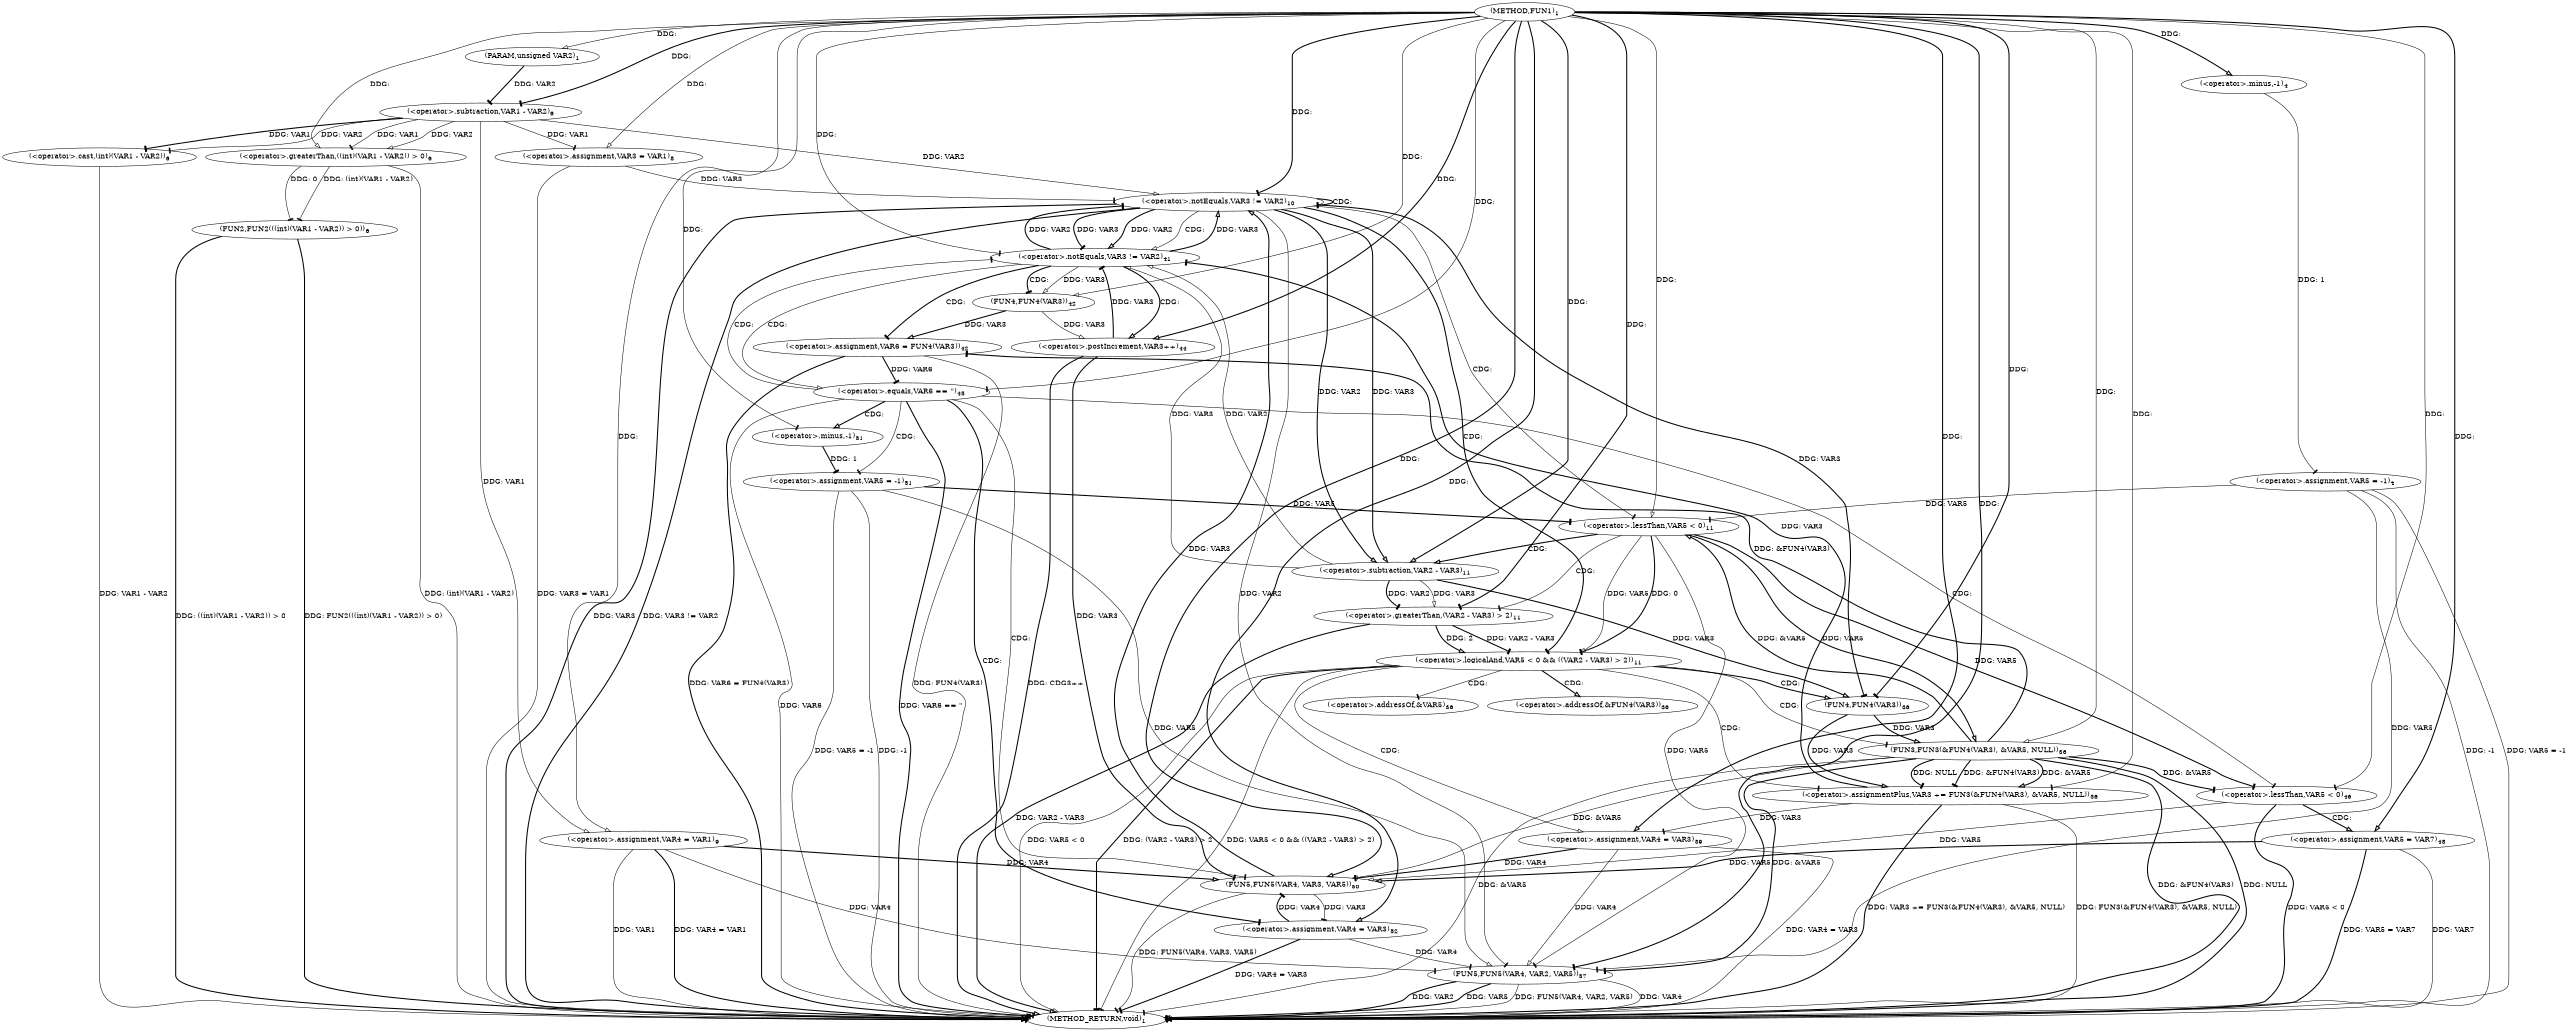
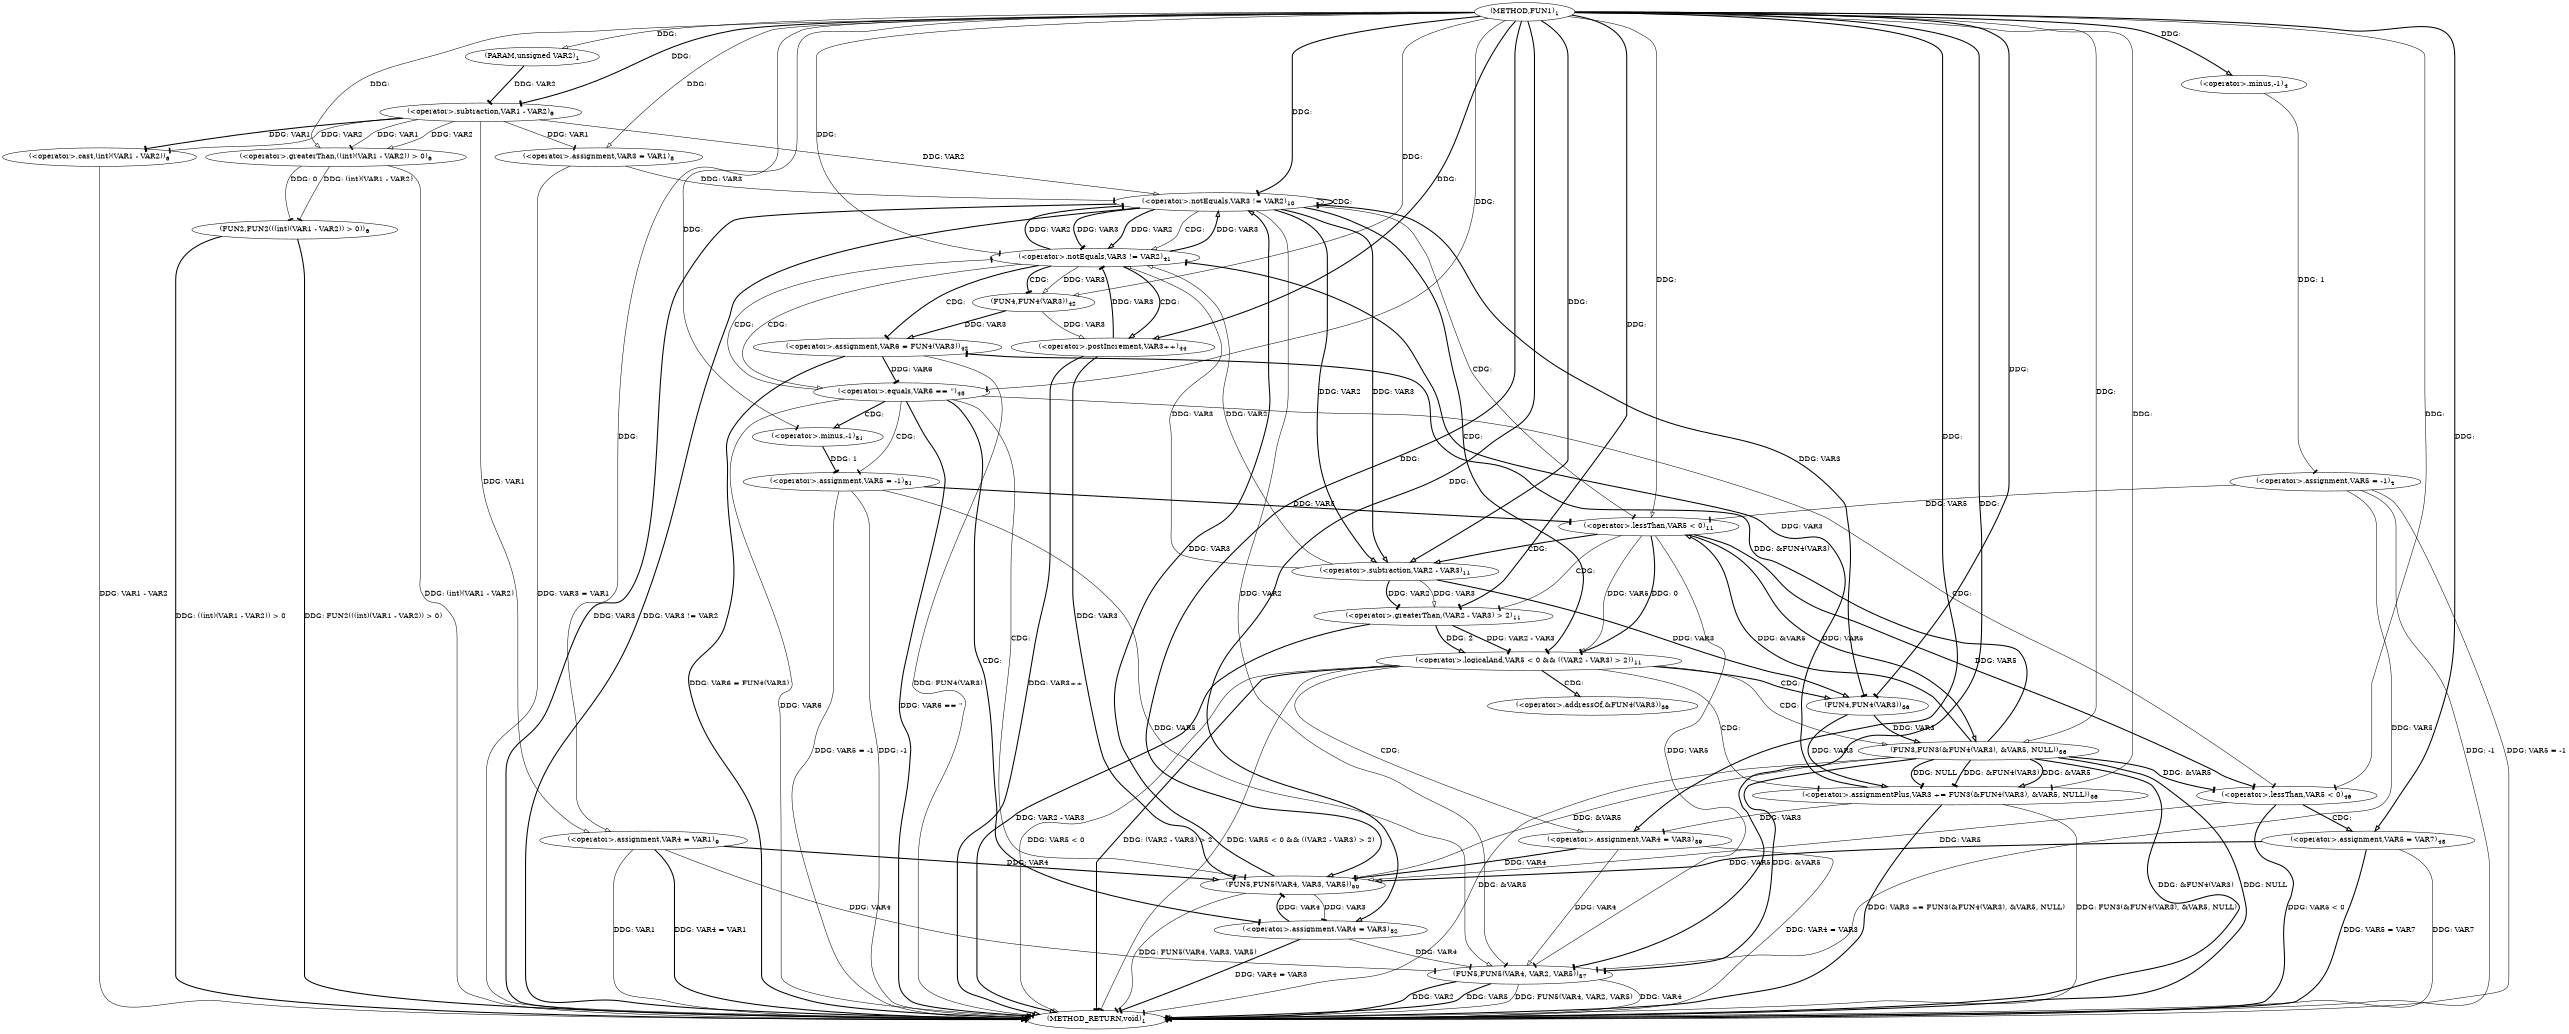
(1056, 684) -> (1056, 684)
(1391, 706) -> none
(1768, 707) -> (1768, 707)
